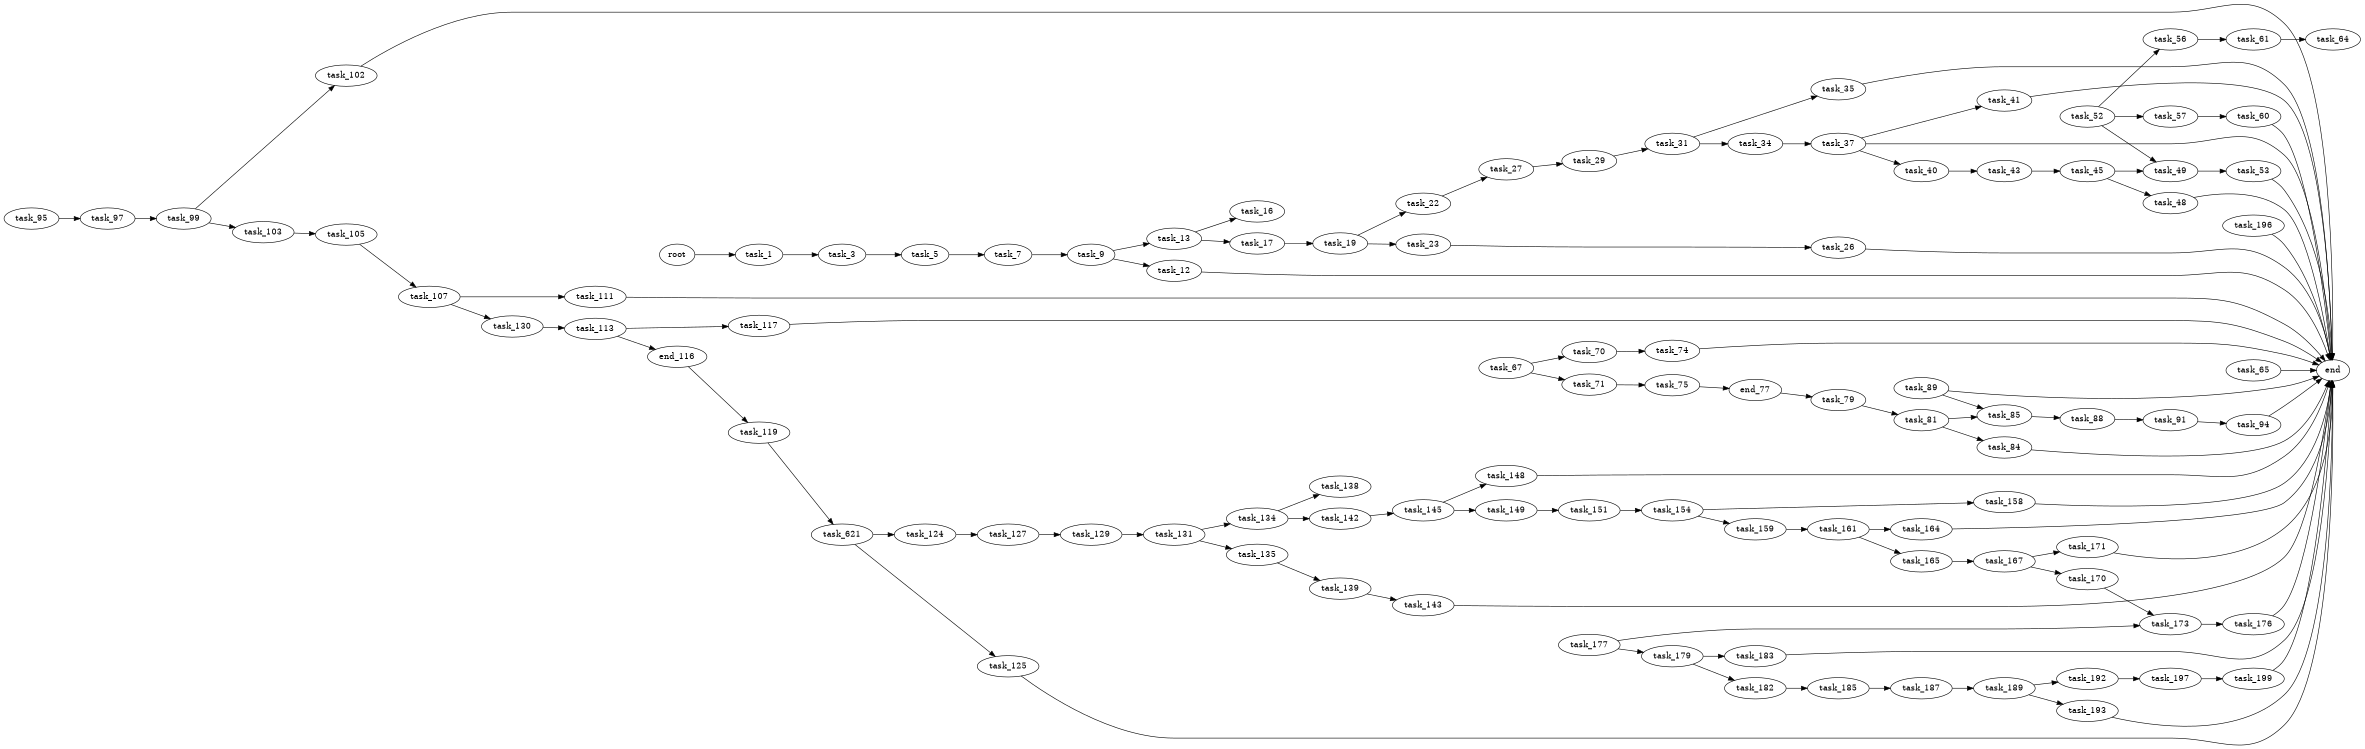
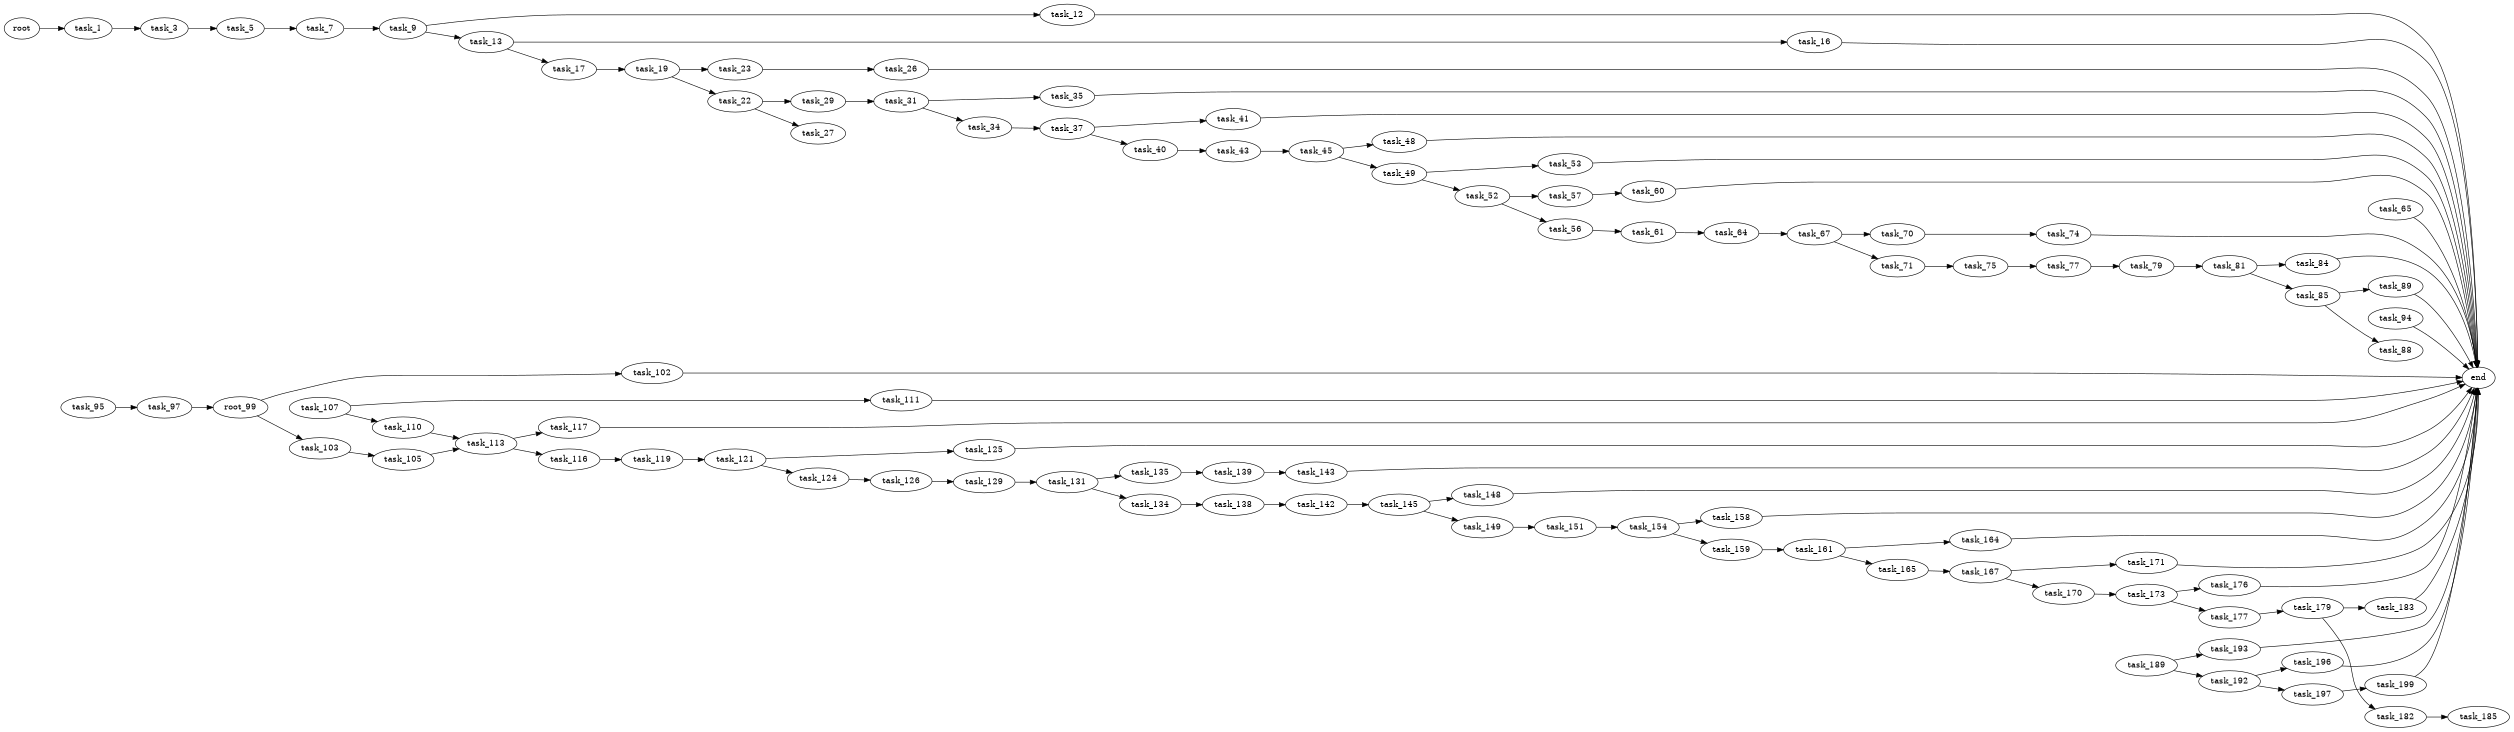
(2123, 140) -> (1438, 184)
(2181, 143) -> (2291, 44)
(1545, 166) -> (774, 101)
(184, 219) -> (240, 407)
none -> (1770, 234)
(385, 264) -> (442, 452)
(512, 327) -> (403, 428)
(677, 357) -> (569, 460)
(1755, 390) -> (2064, 266)
(1960, 401) -> (2351, 292)
(2170, 420) -> none
(1296, 519) -> (1272, 505)
(842, 535) -> (735, 460)
(1008, 535) -> (901, 481)
(1875, 629) -> (2185, 605)
none -> (2268, 673)
(1921, 688) -> none
